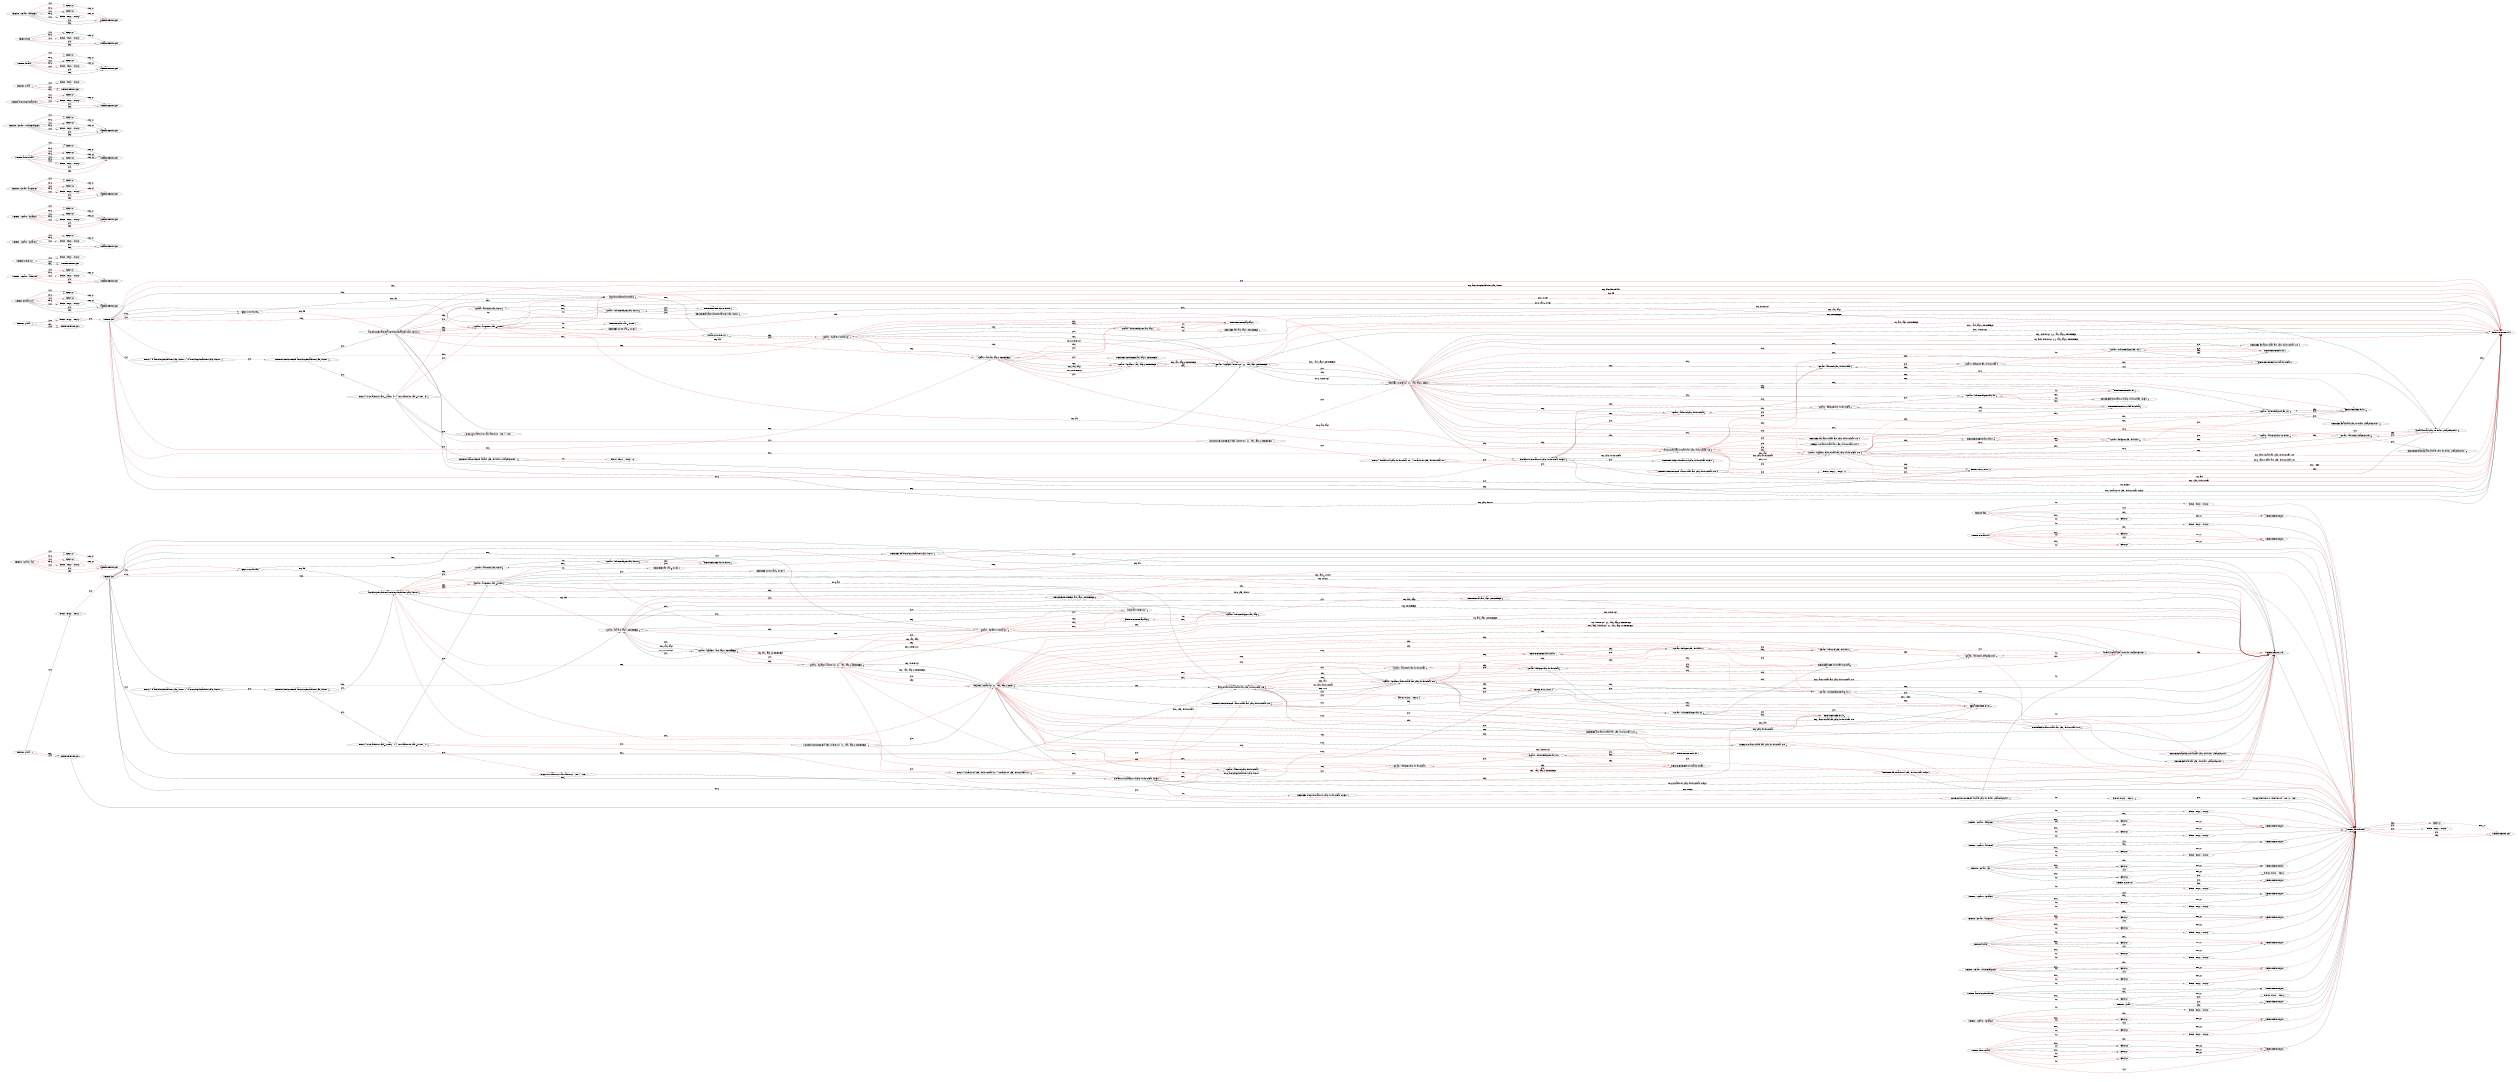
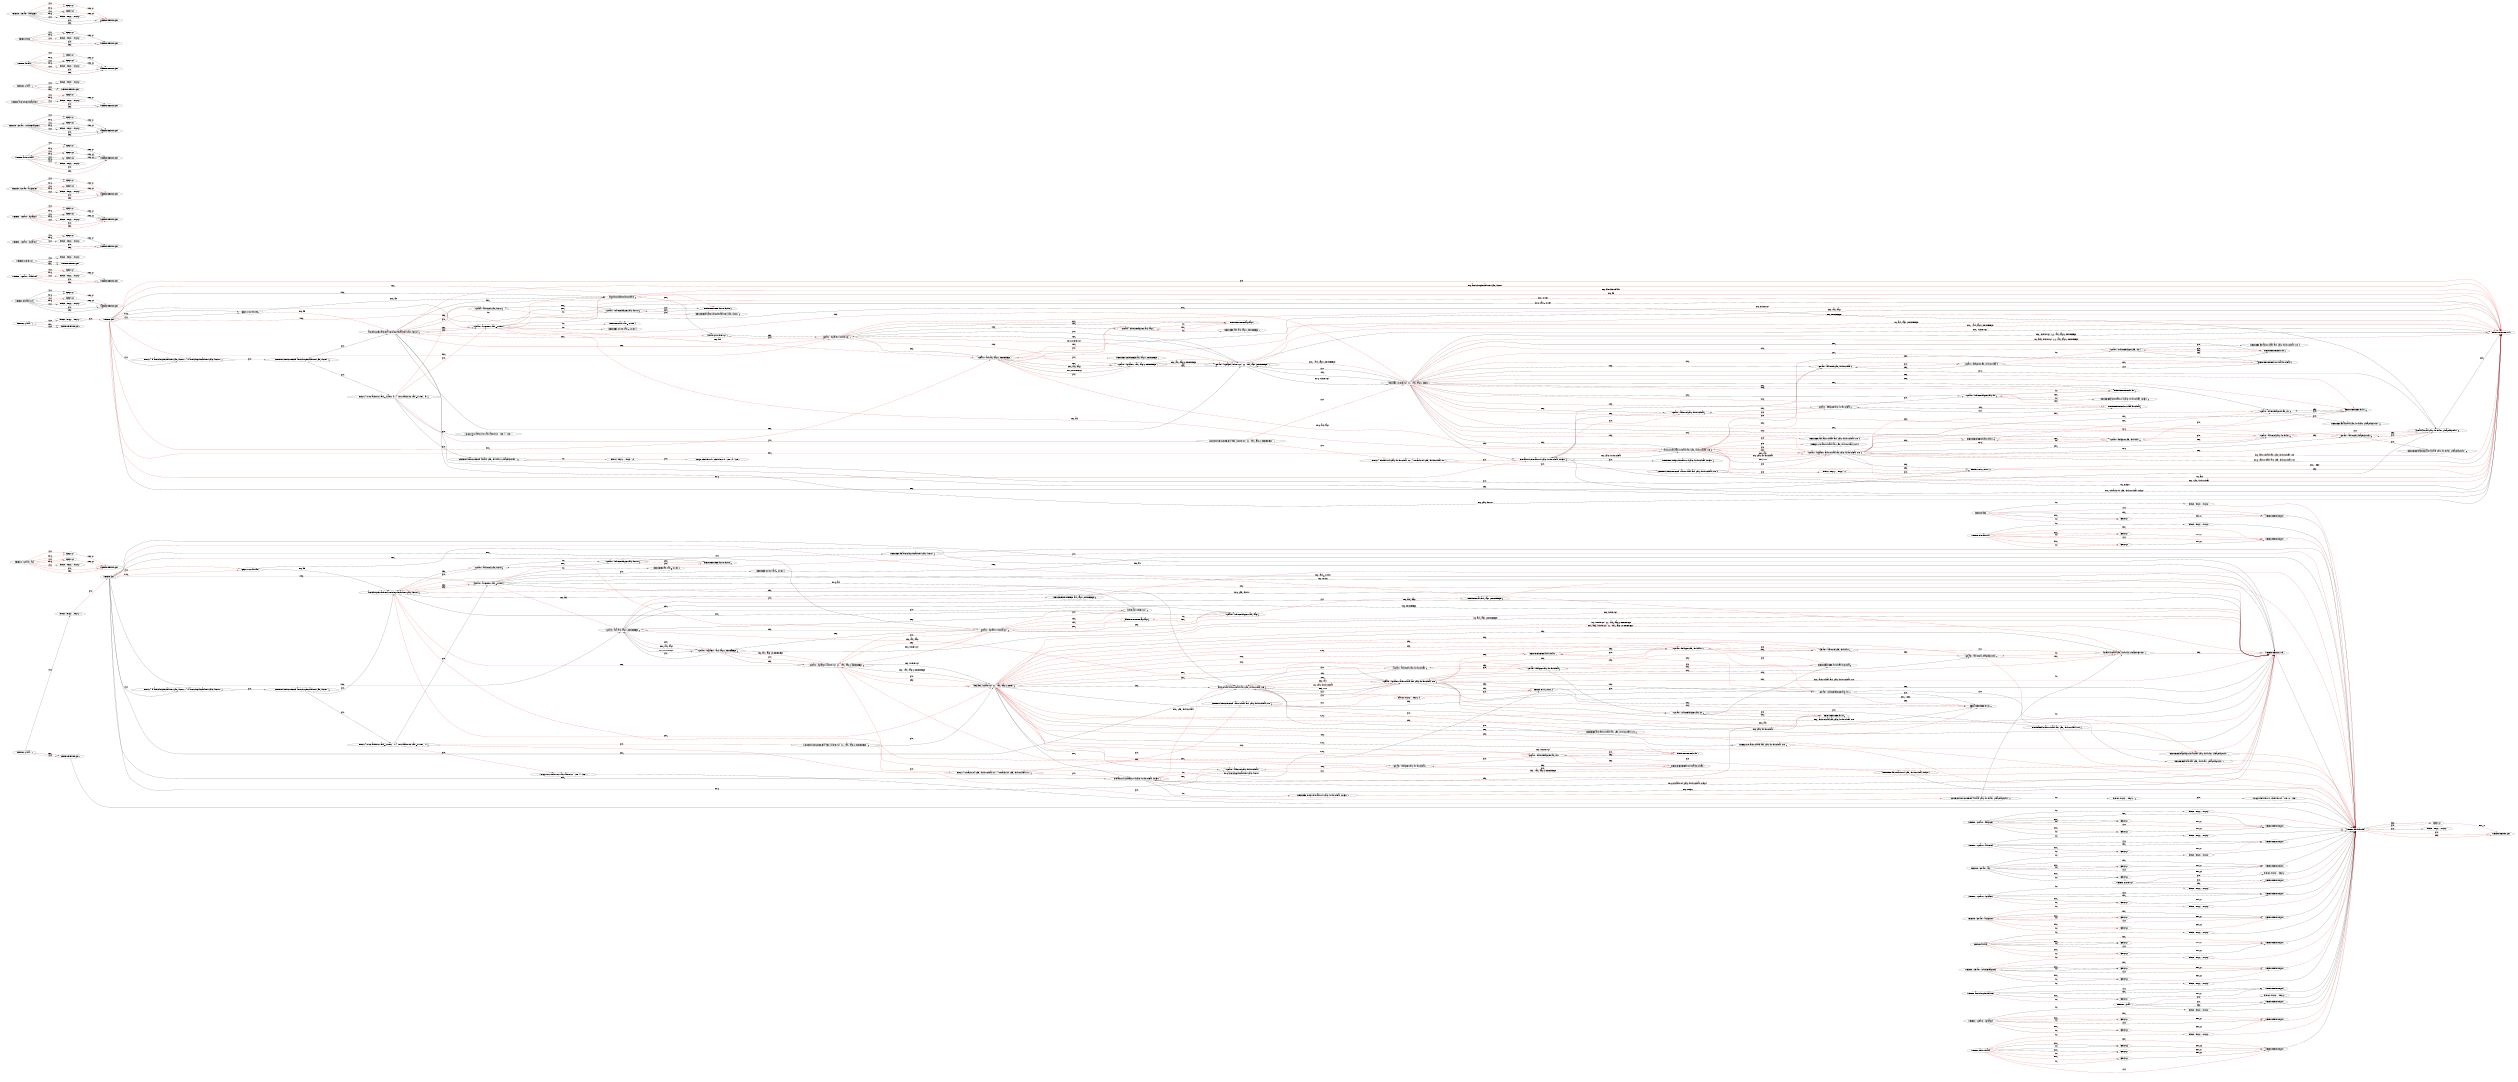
none -> (718, 460)
